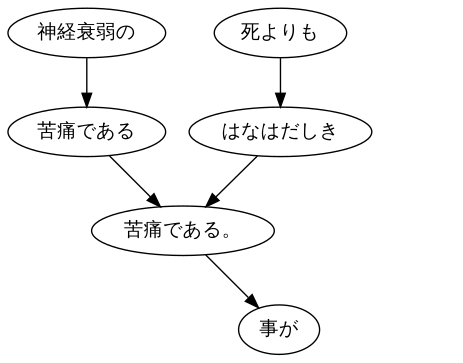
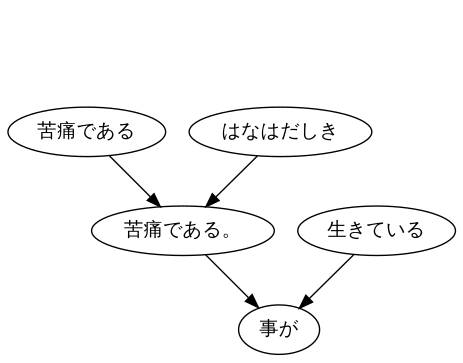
(87, 33) -> none
(280, 33) -> none
none -> (377, 231)
